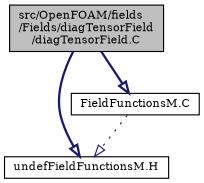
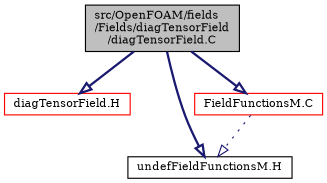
none -> (67, 104)
(135, 104) -> (259, 104)
